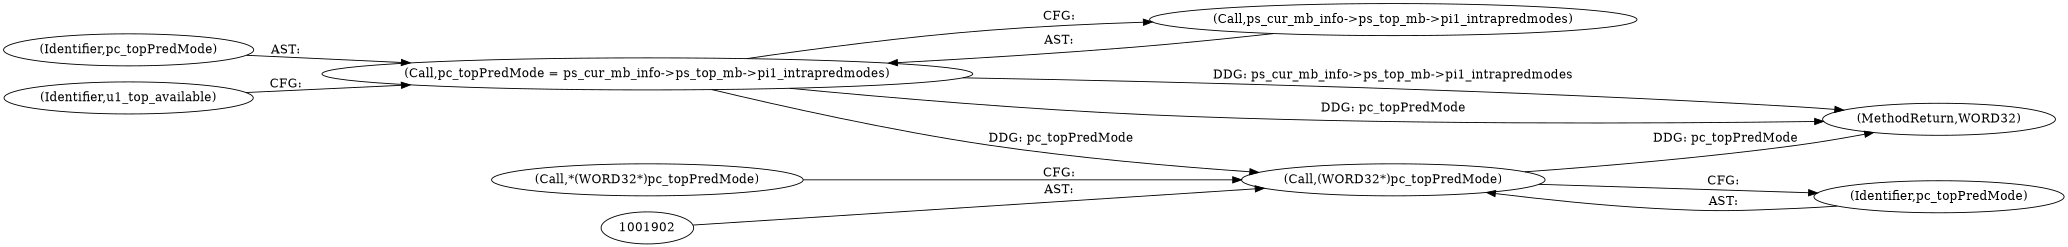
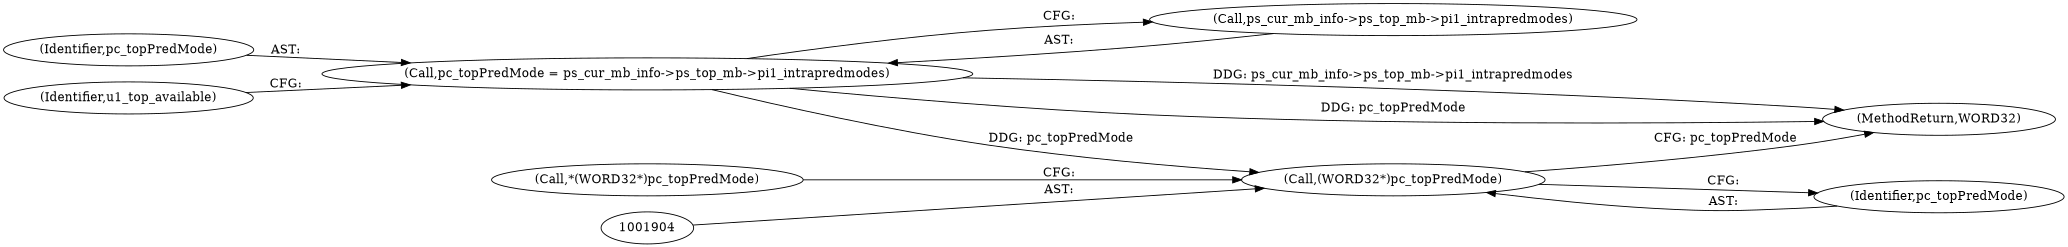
(1726, 138) -> (1726, 138)
(647, 228) -> (647, 228)
